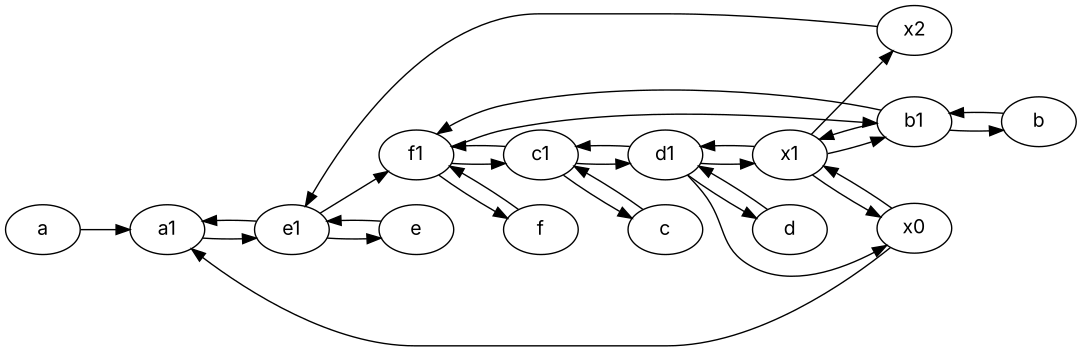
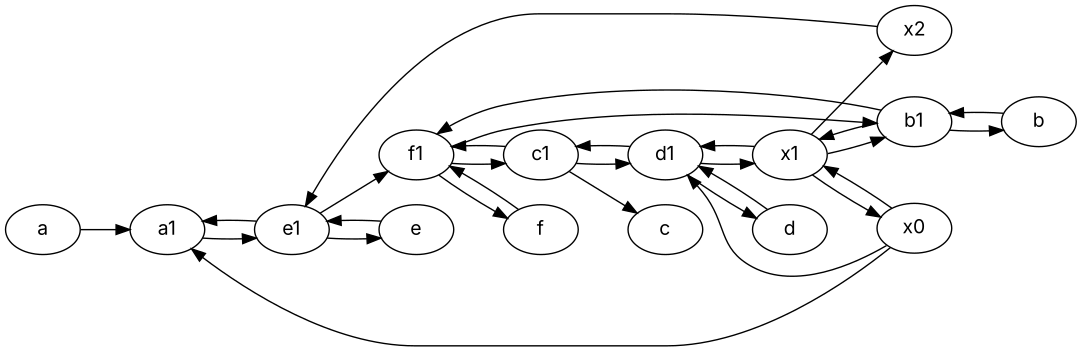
(615, 191) -> none
(759, 269) -> (772, 274)
